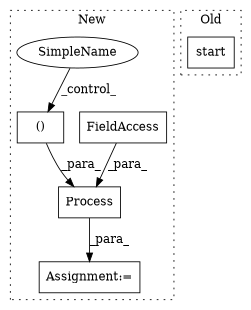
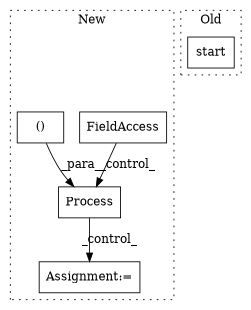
(78, 53) -> none
(127, 165) -> (127, 165)
(109, 240) -> (109, 240)
